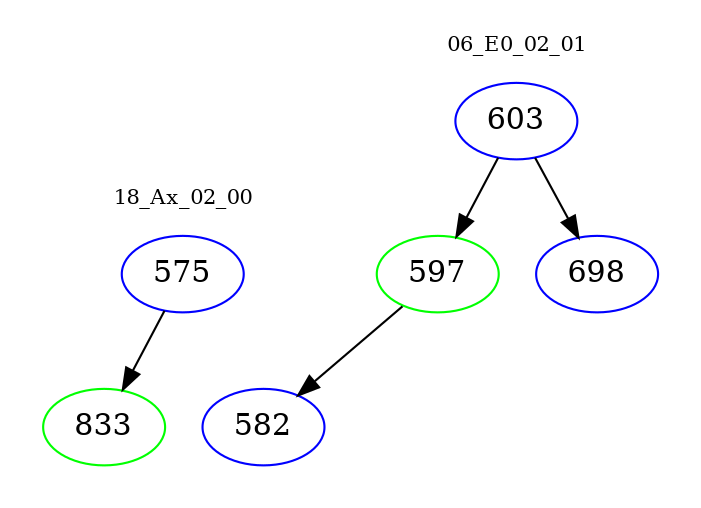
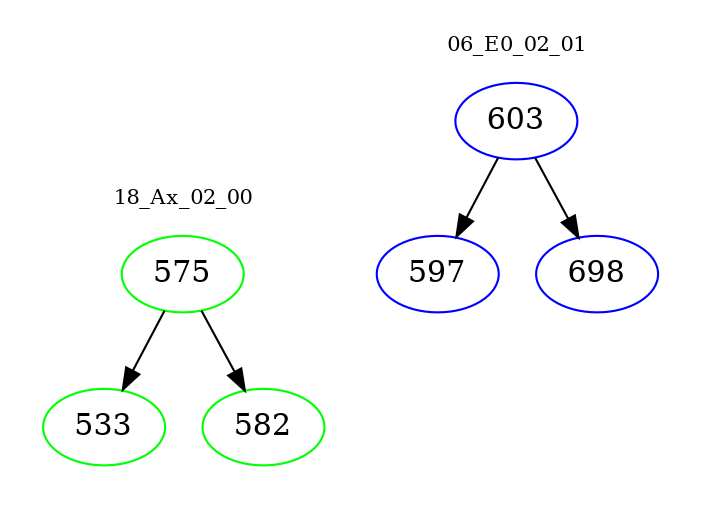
(183, 274) -> (183, 274)
(438, 274) -> (438, 274)
(359, 344) -> (218, 341)
(104, 427) -> (104, 427)
(264, 427) -> (264, 427)
